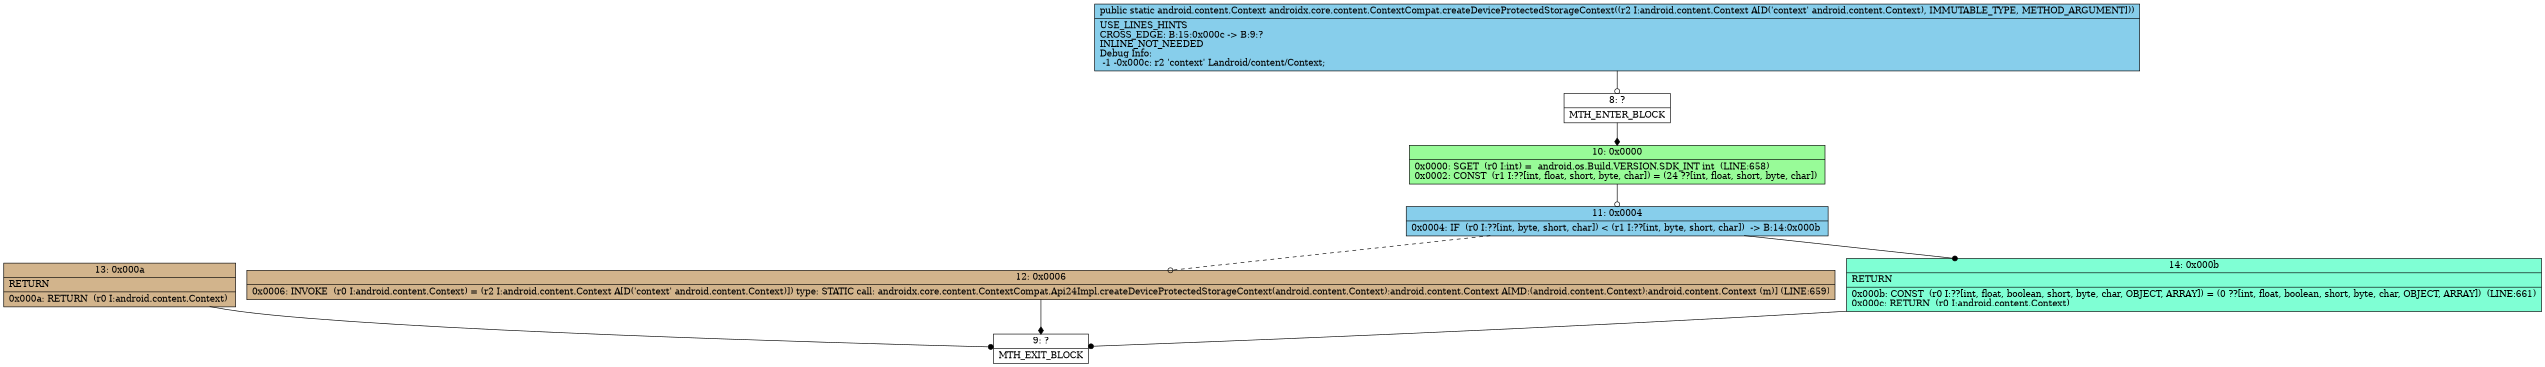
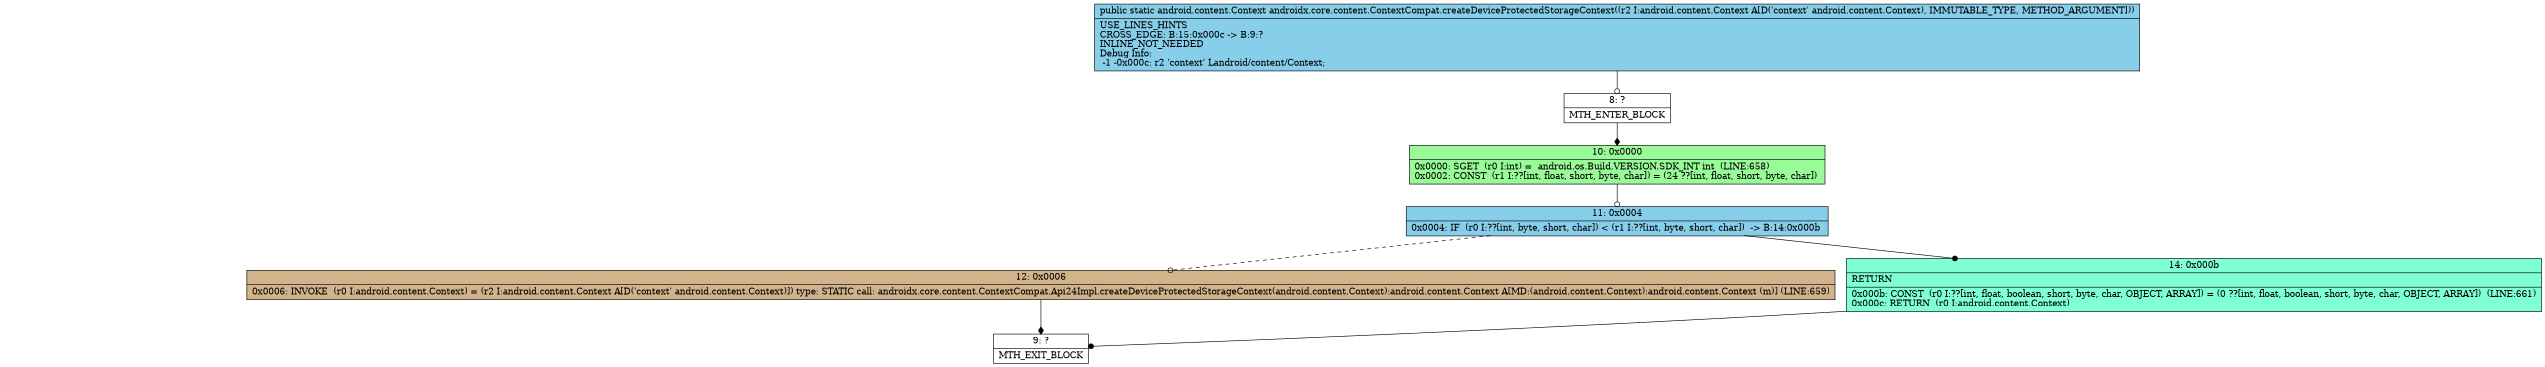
(120, 285) -> none
